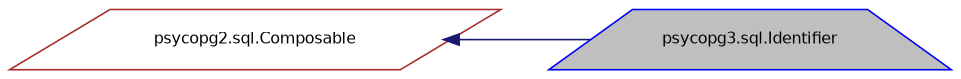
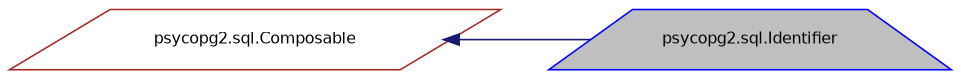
(750, 40) -> (750, 40)
